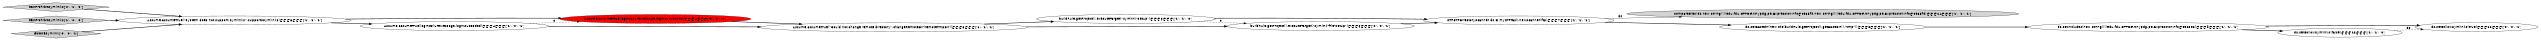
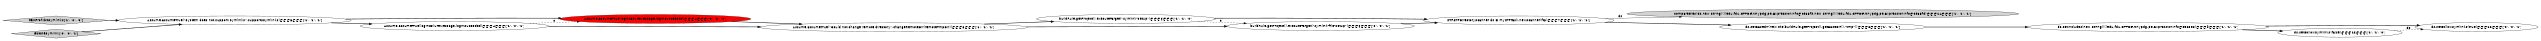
(56, 7) -> none
